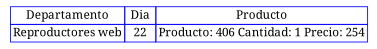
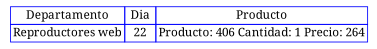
(262, 33) -> (262, 33)
